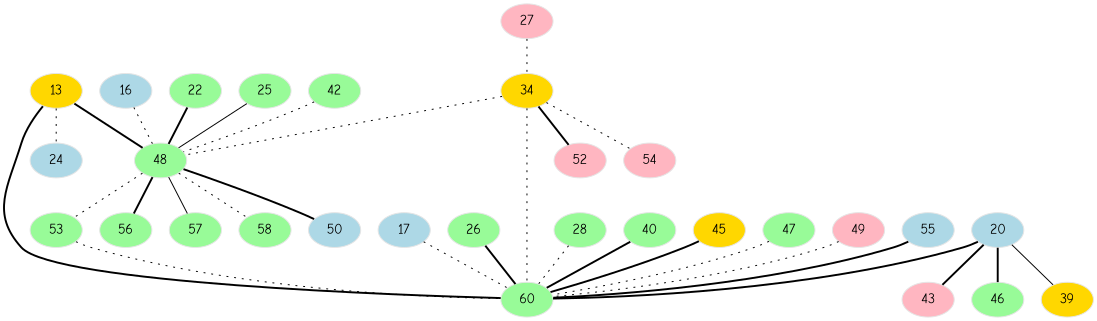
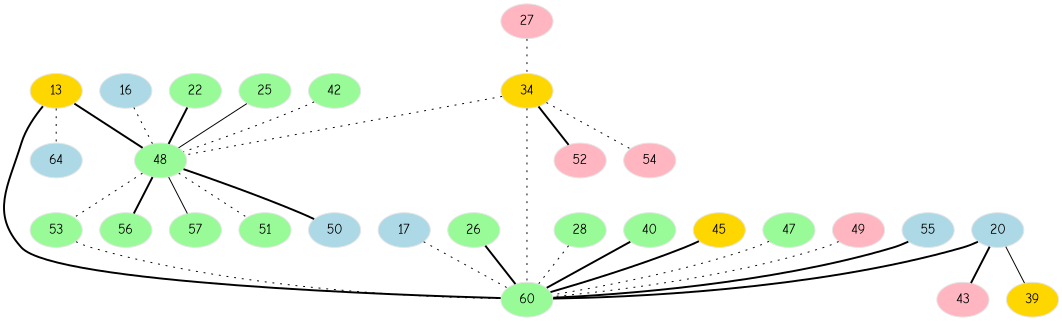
(56, 160) -> (56, 160)
(265, 230) -> (265, 230)
(998, 300) -> none
